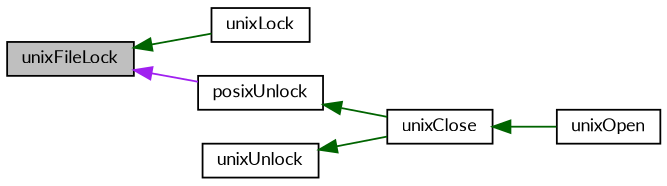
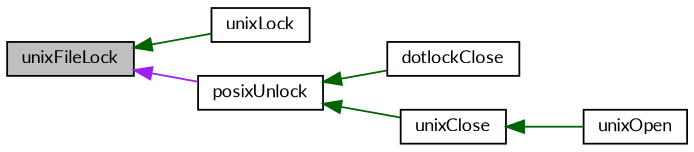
none -> (453, 59)
(261, 161) -> none
